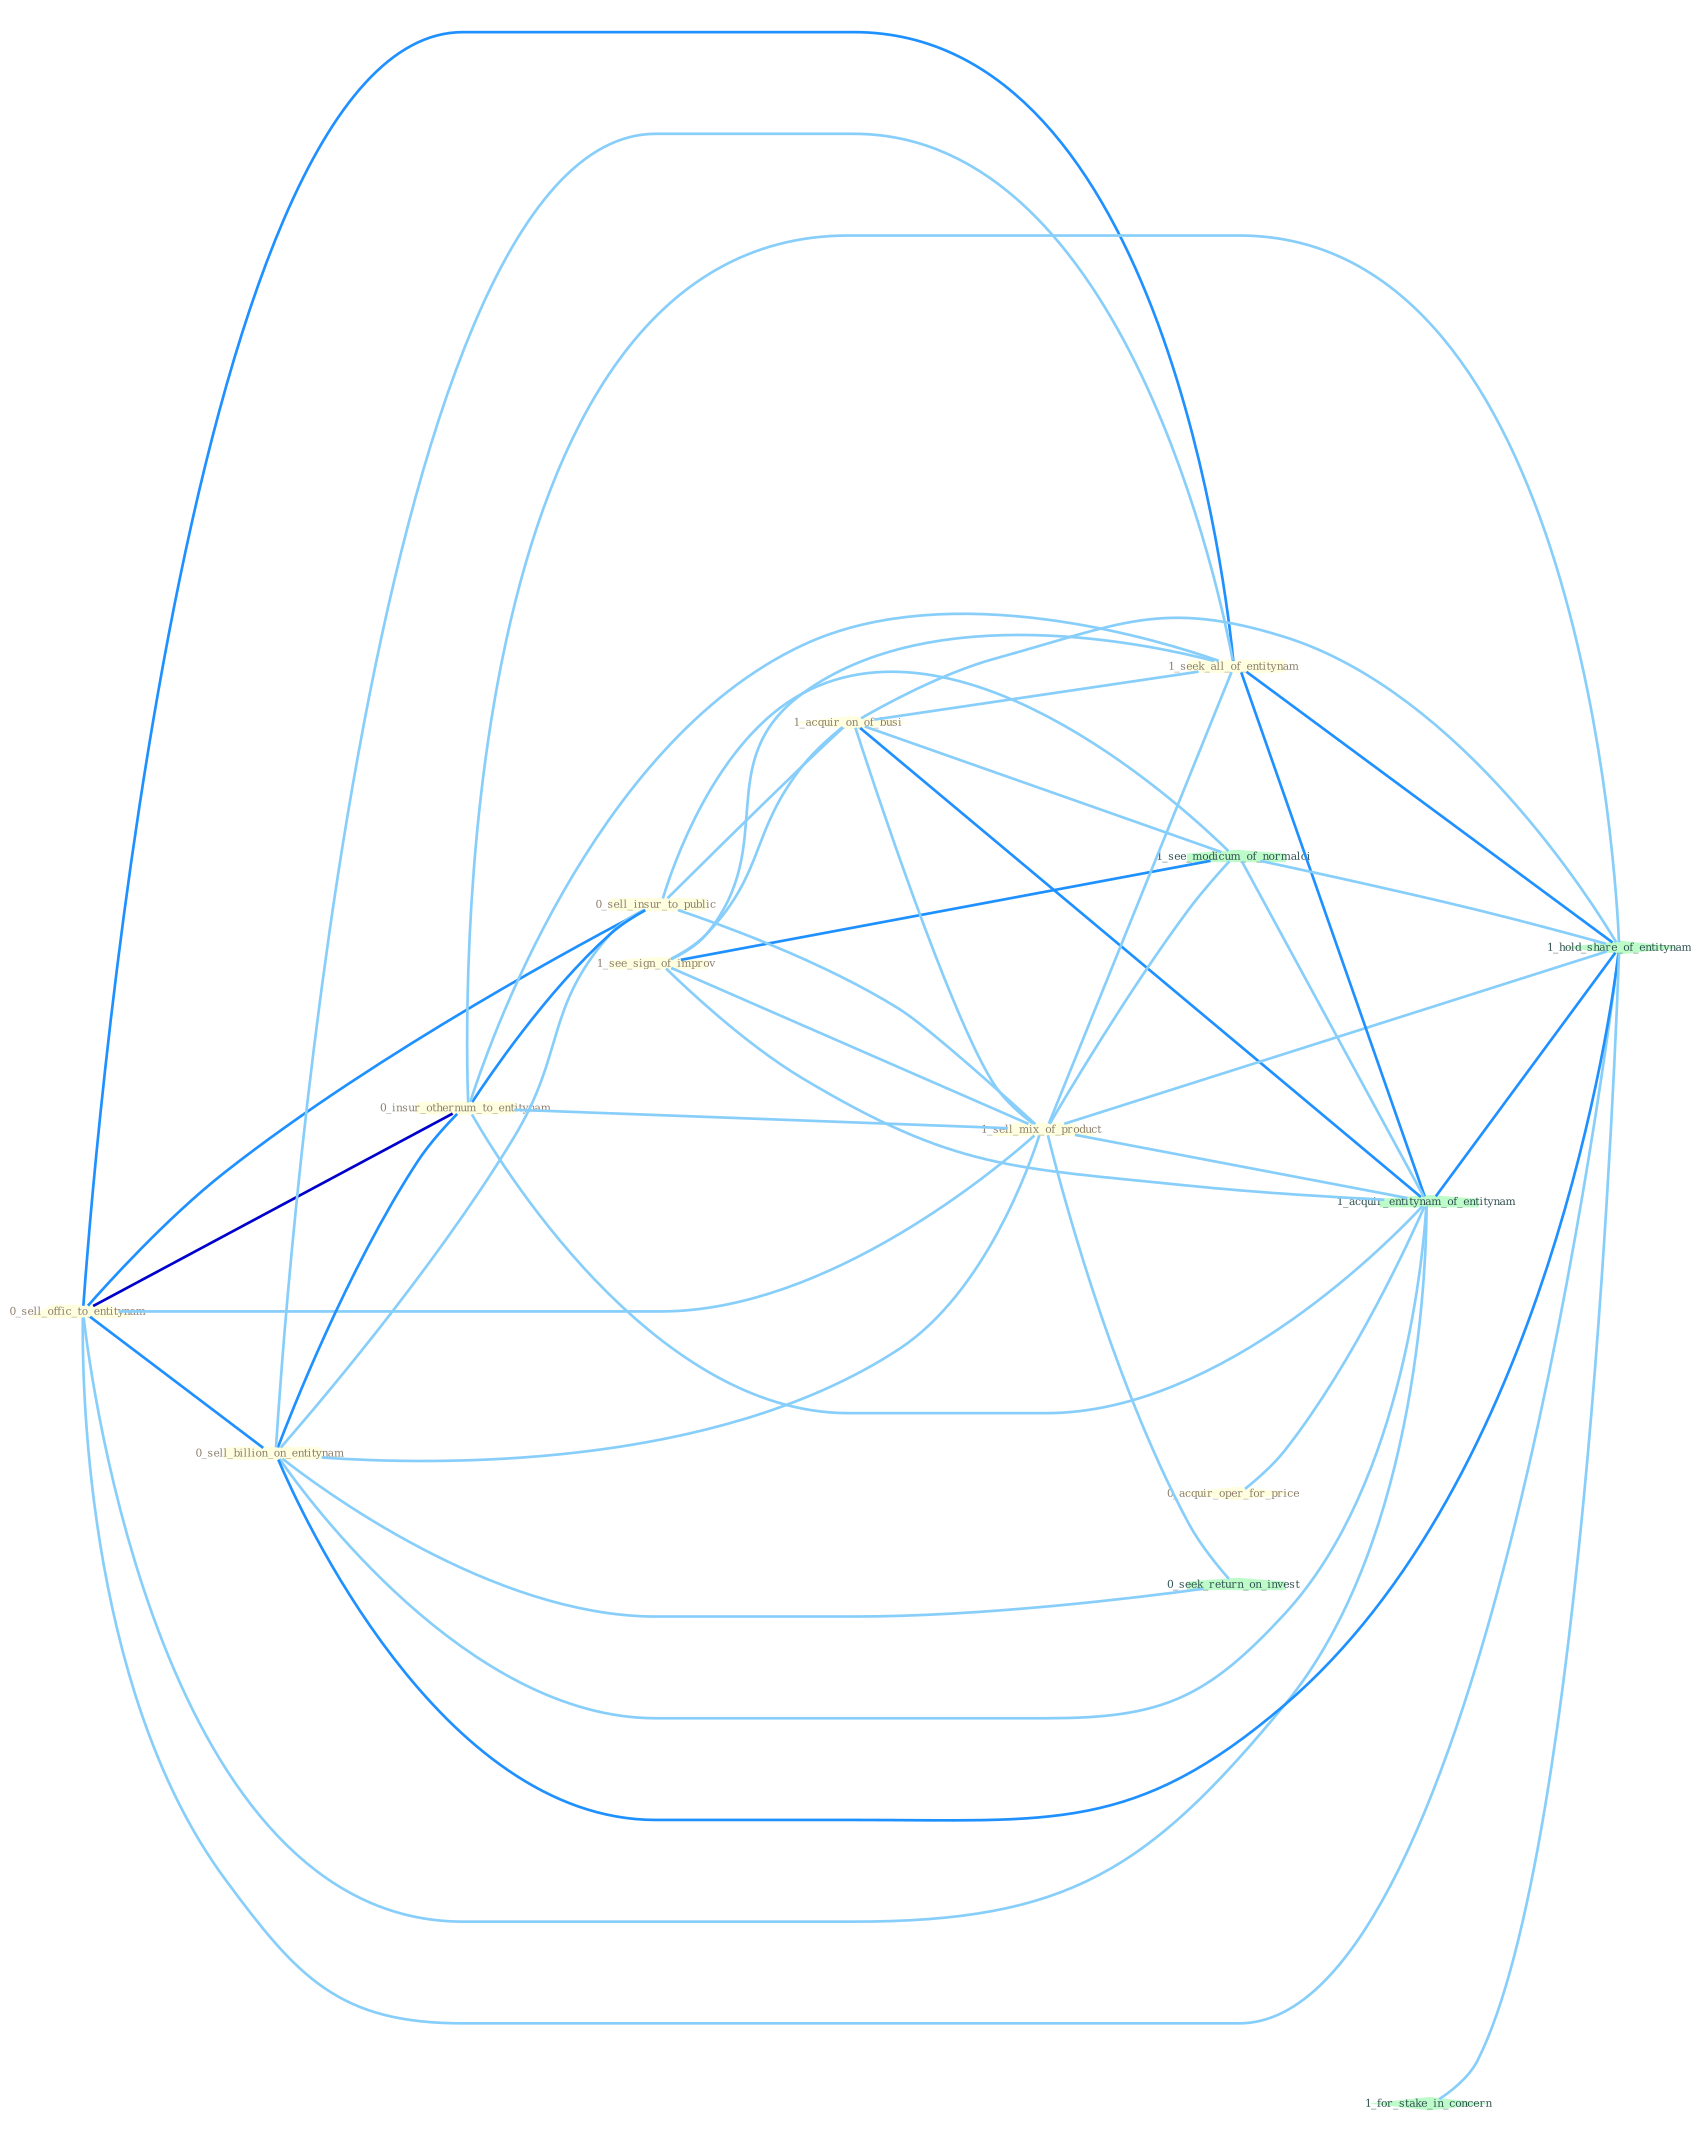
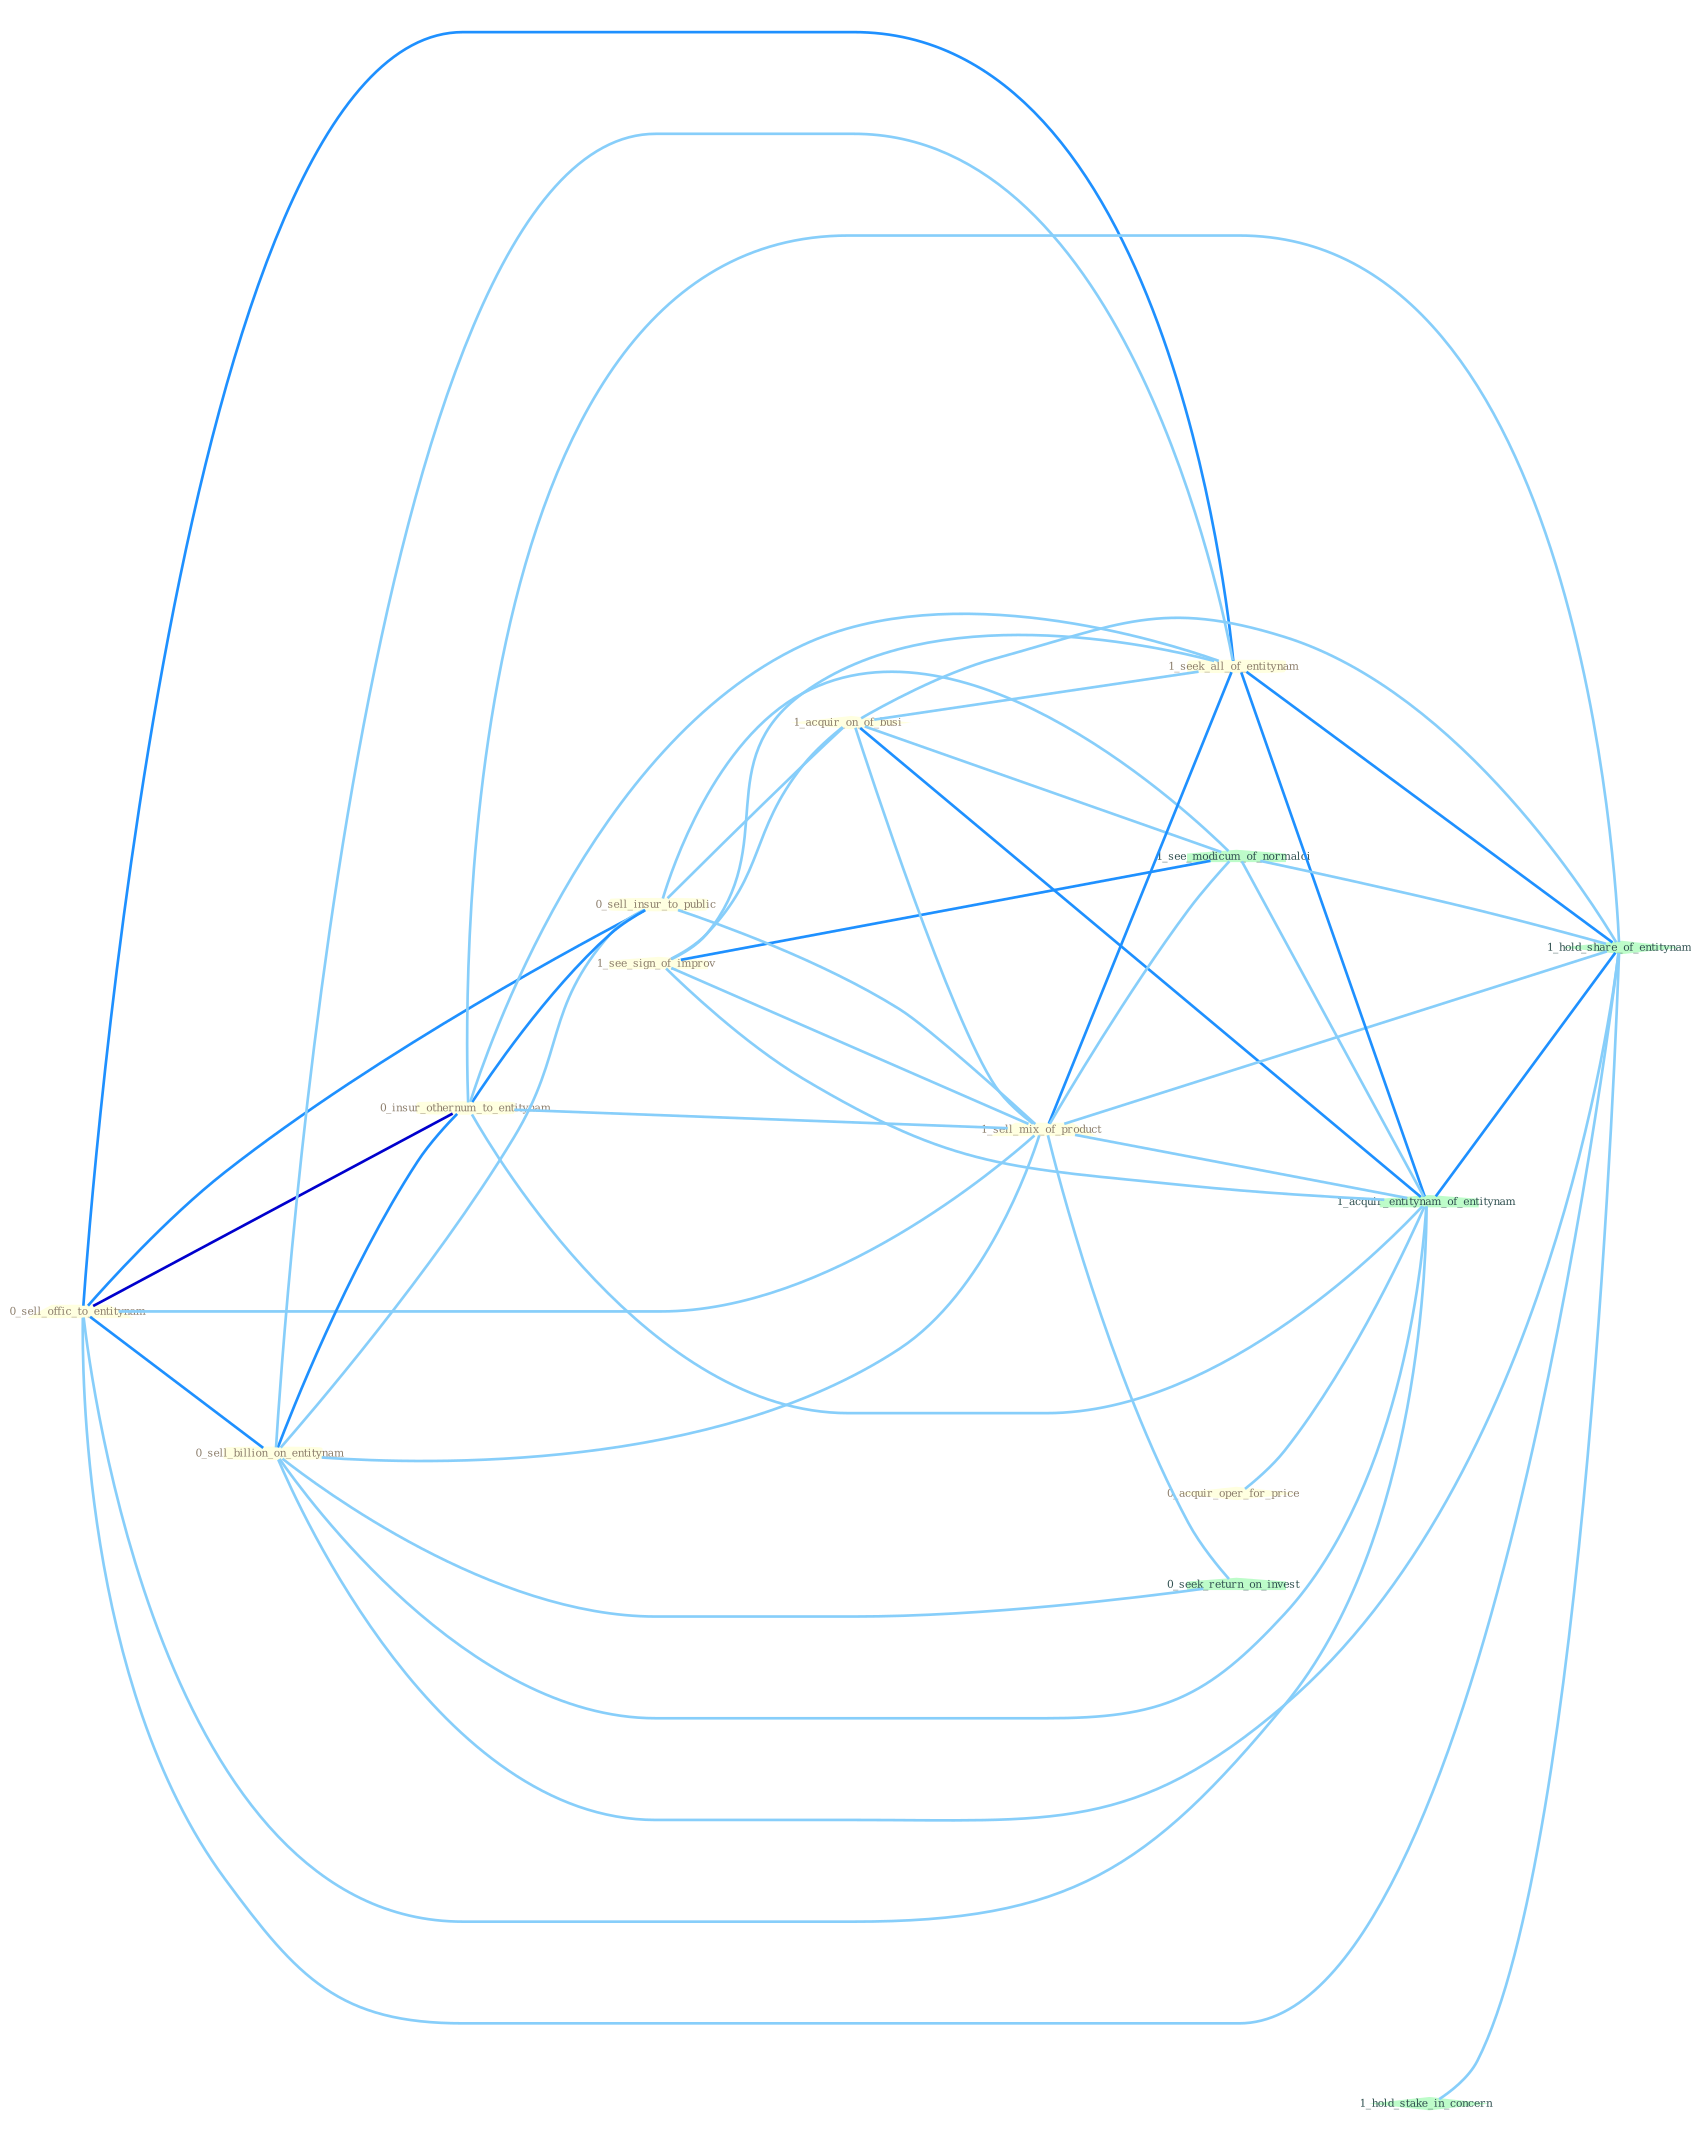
(1140, 898) -> (1140, 898)
(1128, 1800) -> (1128, 1800)
(1429, 2104) -> (1429, 2104)
